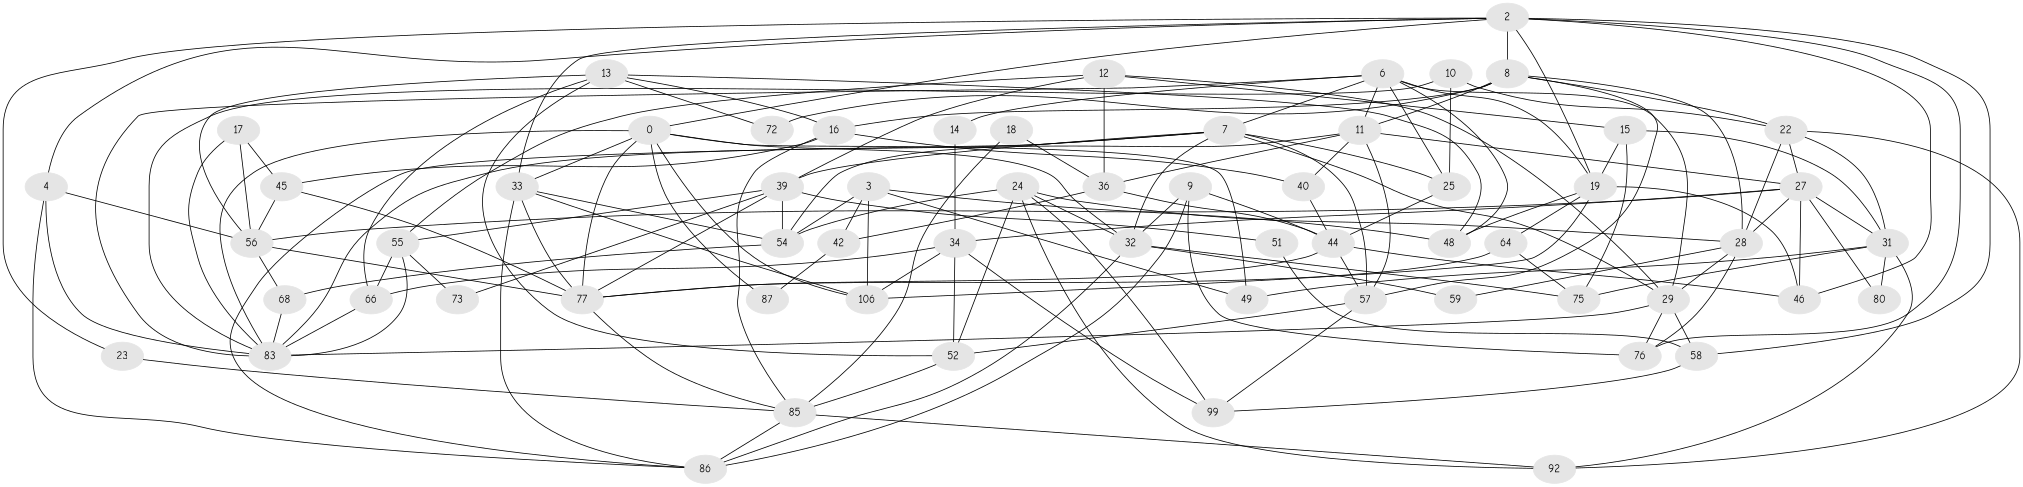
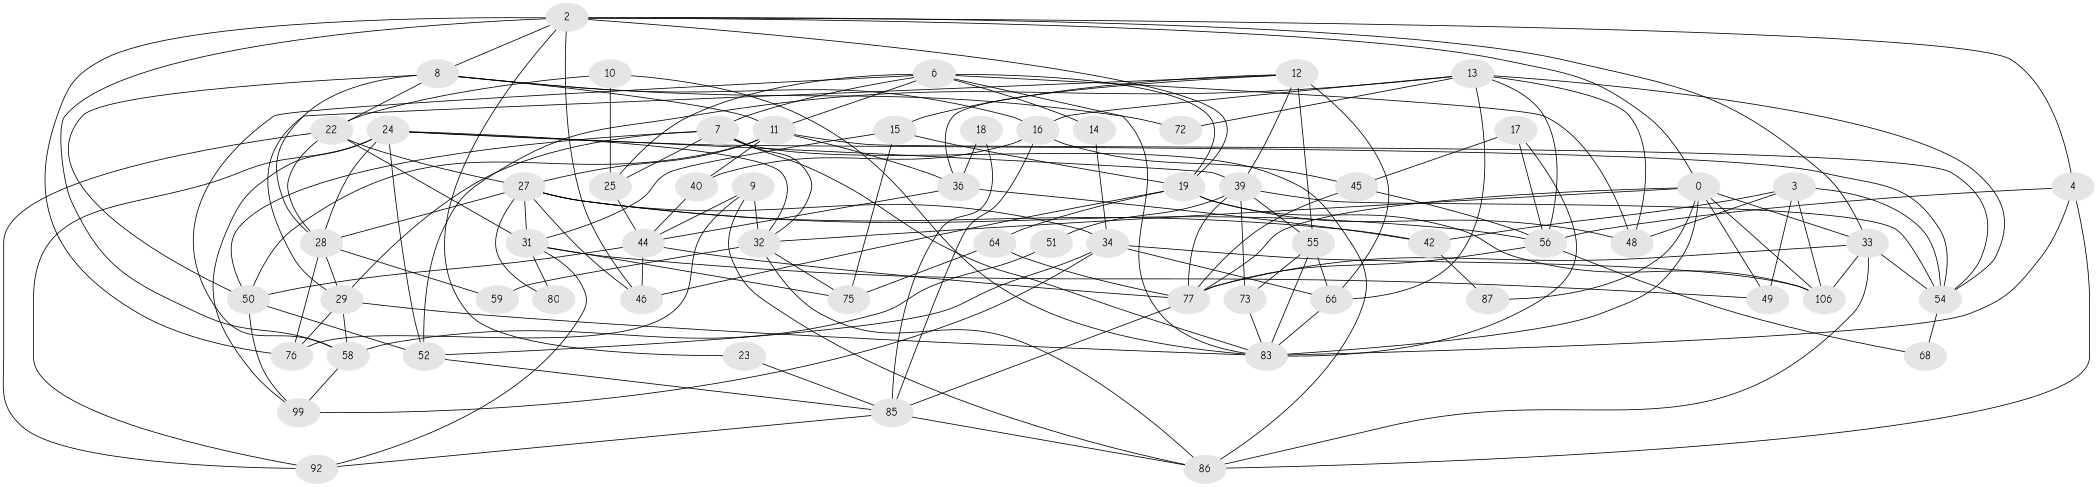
(1597, 97) -> (442, 101)
none -> (1813, 115)
(1000, 148) -> (1001, 160)
none -> (1387, 185)
none -> (976, 219)
(1365, 300) -> (249, 300)
(277, 328) -> (1256, 328)
